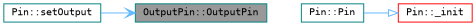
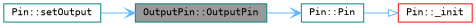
none -> (279, 13)
